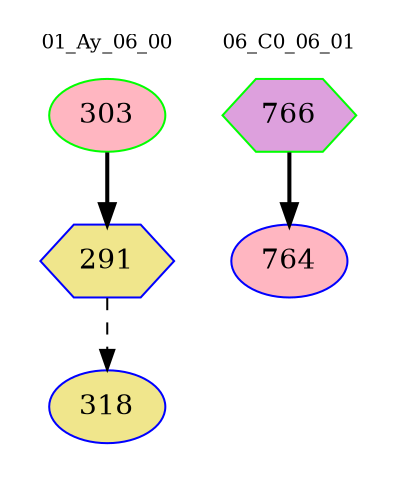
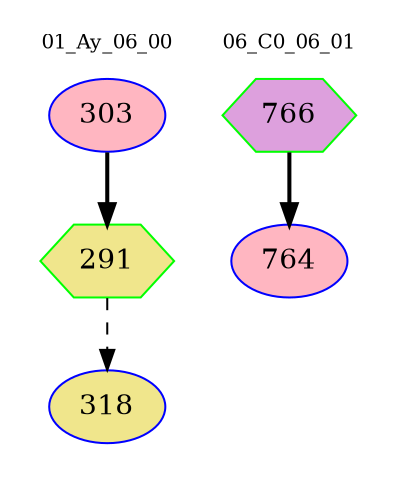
(107, 115) -> (107, 115)
(107, 261) -> (107, 261)
